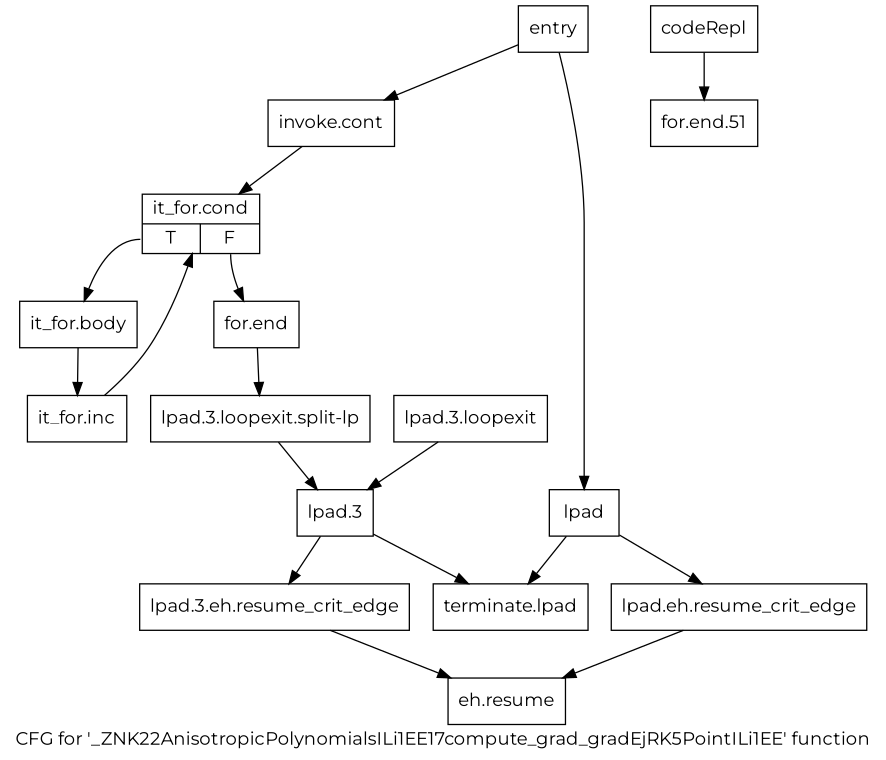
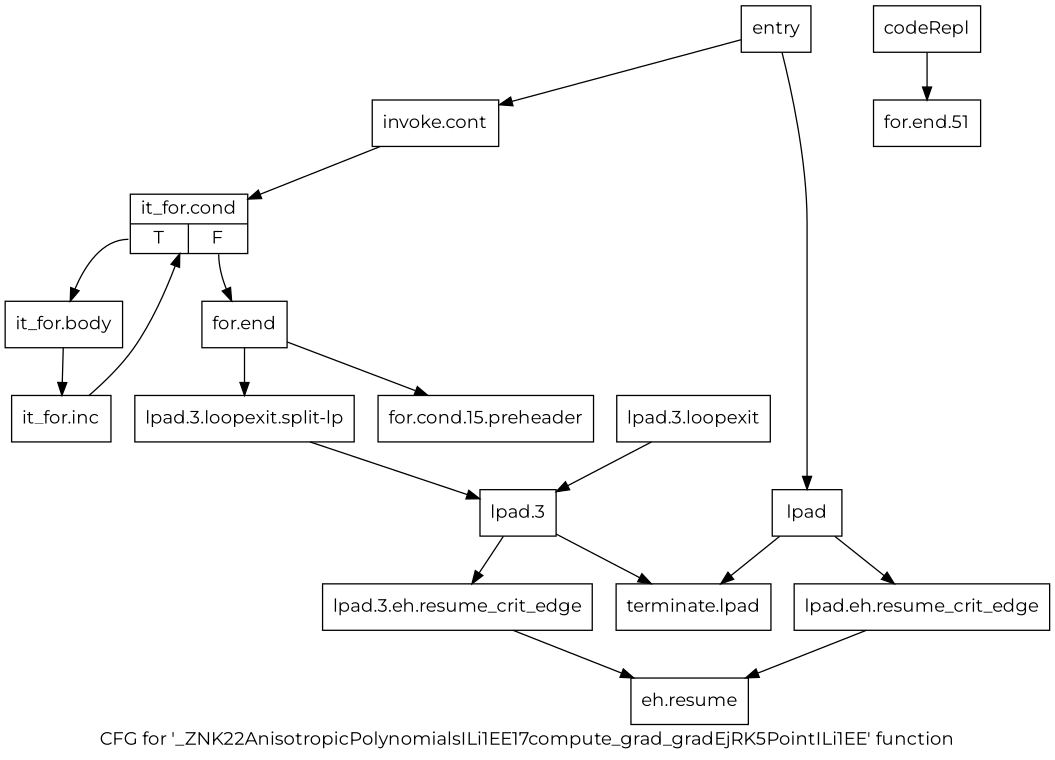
none -> (486, 419)
